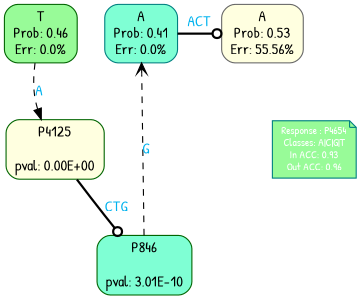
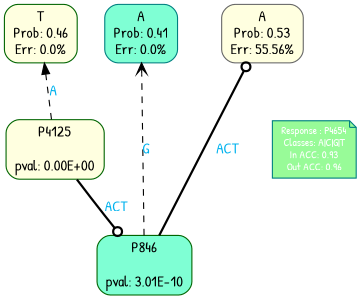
(41, 34) -> (41, 34)
(195, 34) -> (202, 153)
(34, 86) -> (49, 97)
(117, 207) -> (117, 207)
